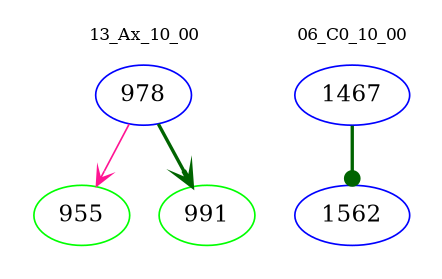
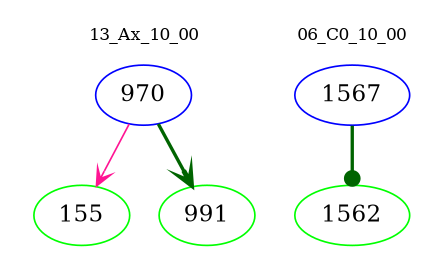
(144, 95) -> (144, 95)
(352, 95) -> (352, 95)
(82, 215) -> (82, 215)
(352, 215) -> (352, 215)
